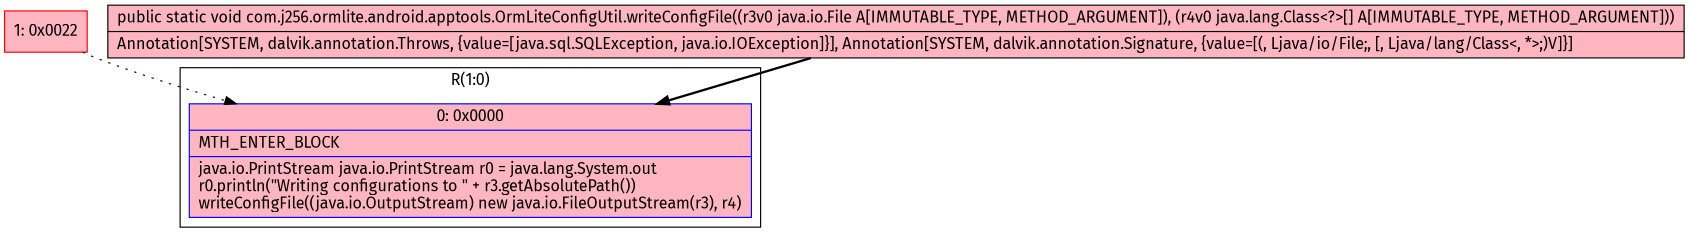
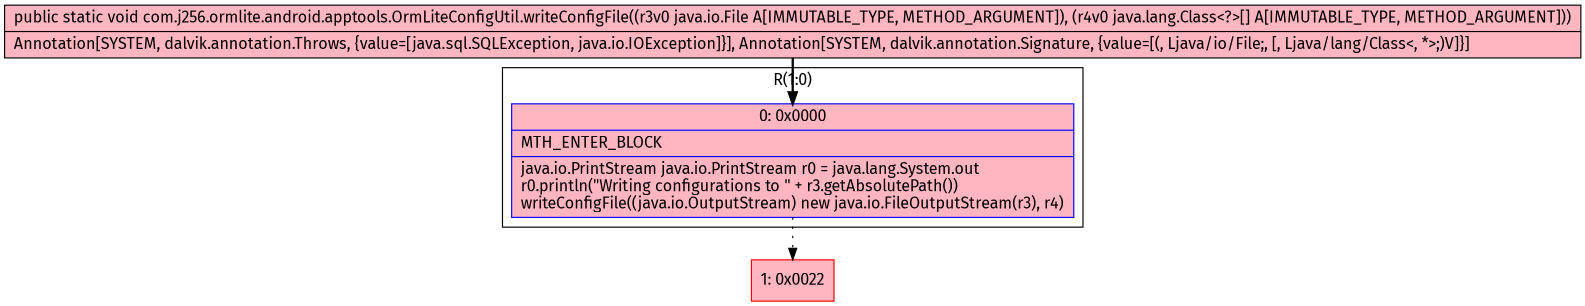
(153, 78) -> (793, 234)
